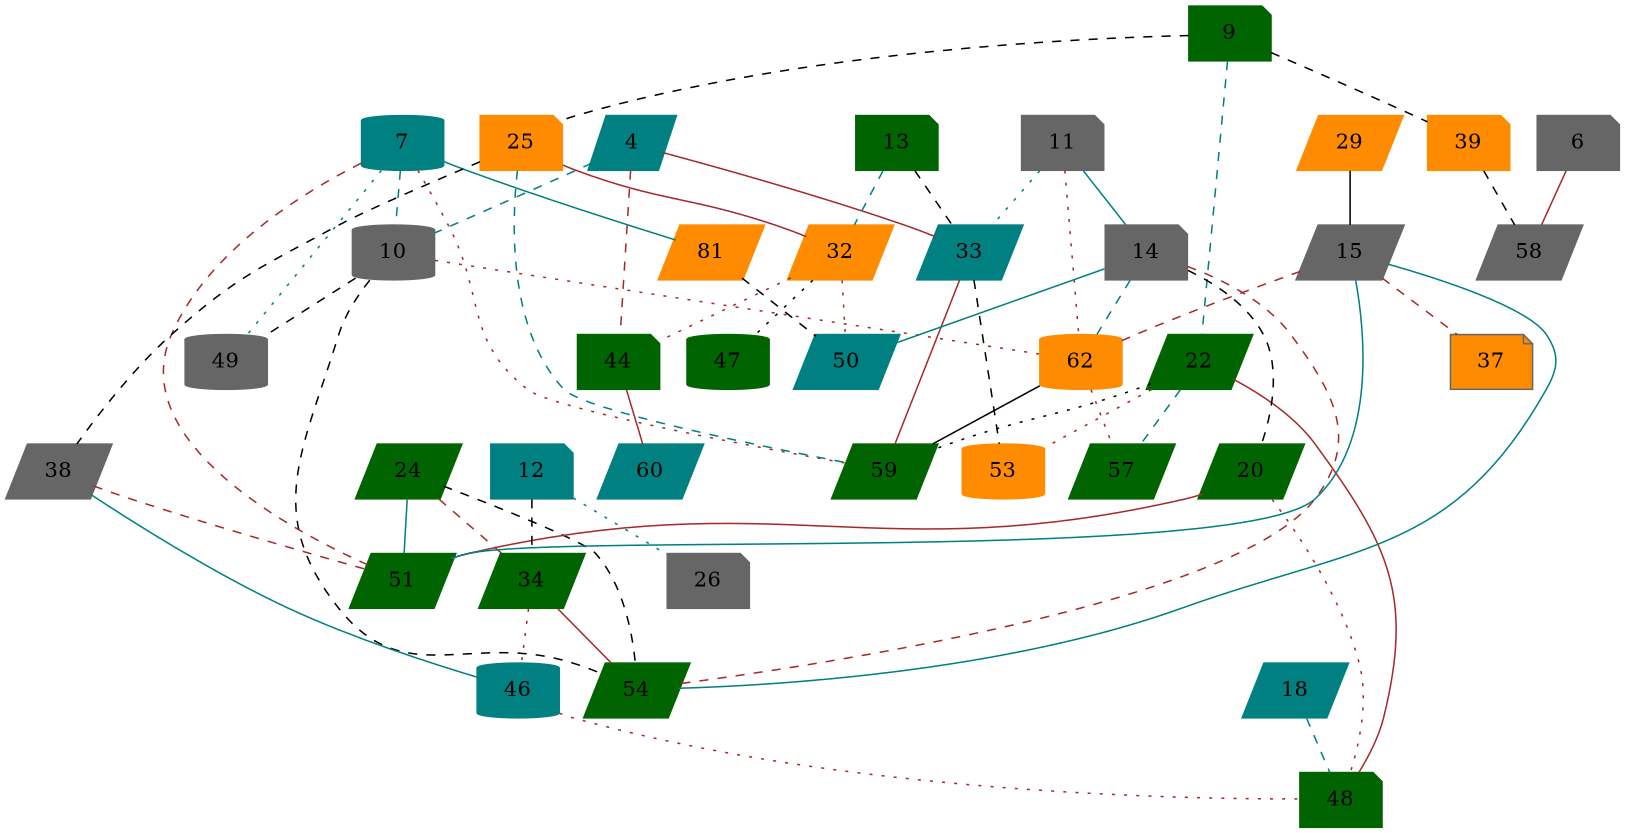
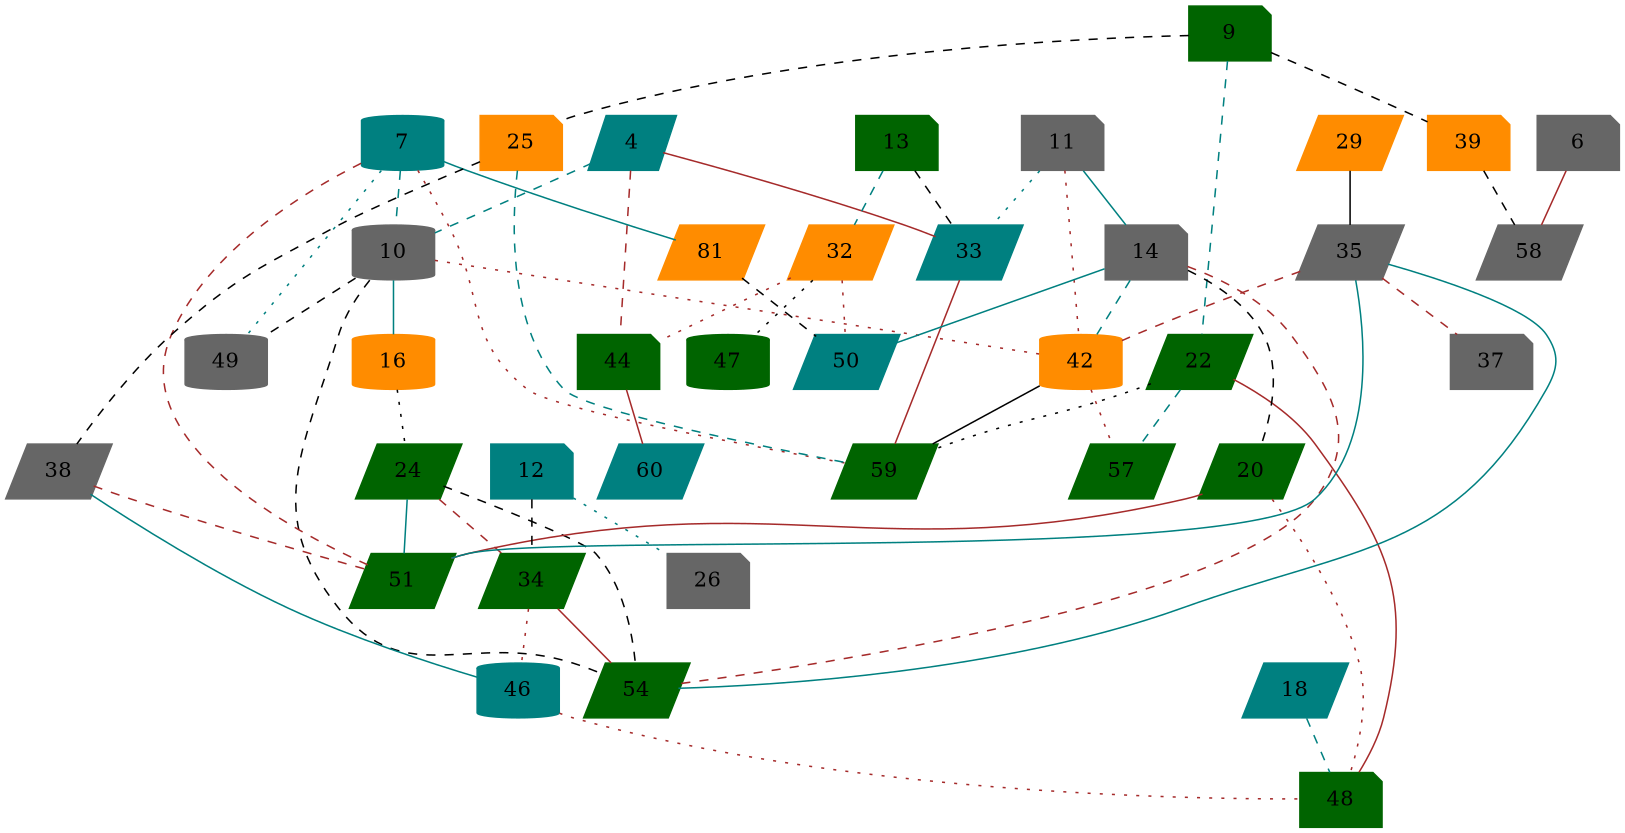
(684, 201) -> none
(1350, 252) -> (1350, 252)
none -> (393, 362)
(1081, 362) -> (1081, 362)
(1492, 362) -> (1492, 362)
(1003, 471) -> none
